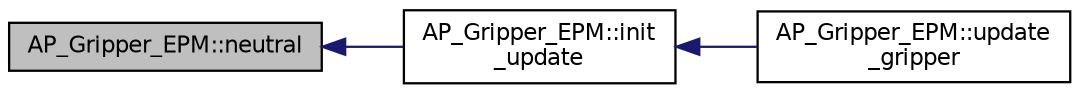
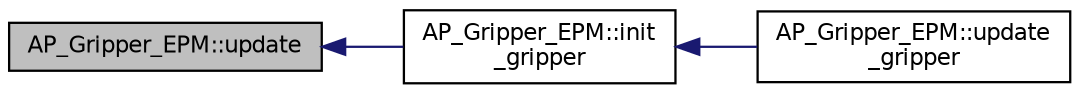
(165, 47) -> (165, 47)
(540, 47) -> (540, 47)
